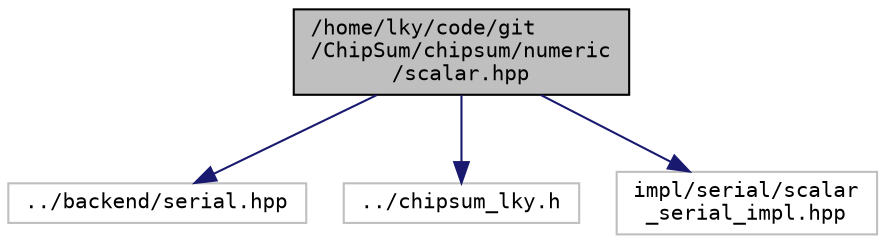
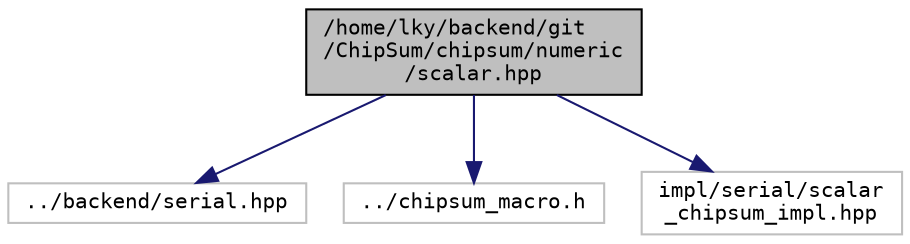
(461, 52) -> (474, 52)
(461, 203) -> (474, 203)
(747, 203) -> (772, 203)
